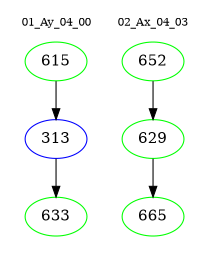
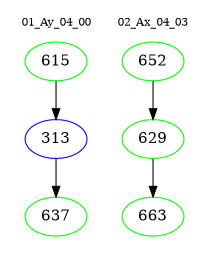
(56, 217) -> (56, 217)
(153, 217) -> (153, 217)
